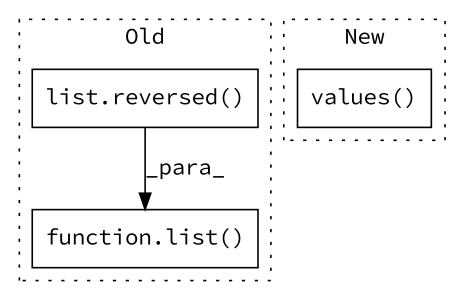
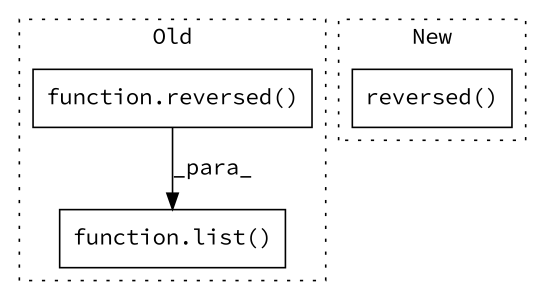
(145, 98) -> (173, 98)
(364, 98) -> (432, 98)
